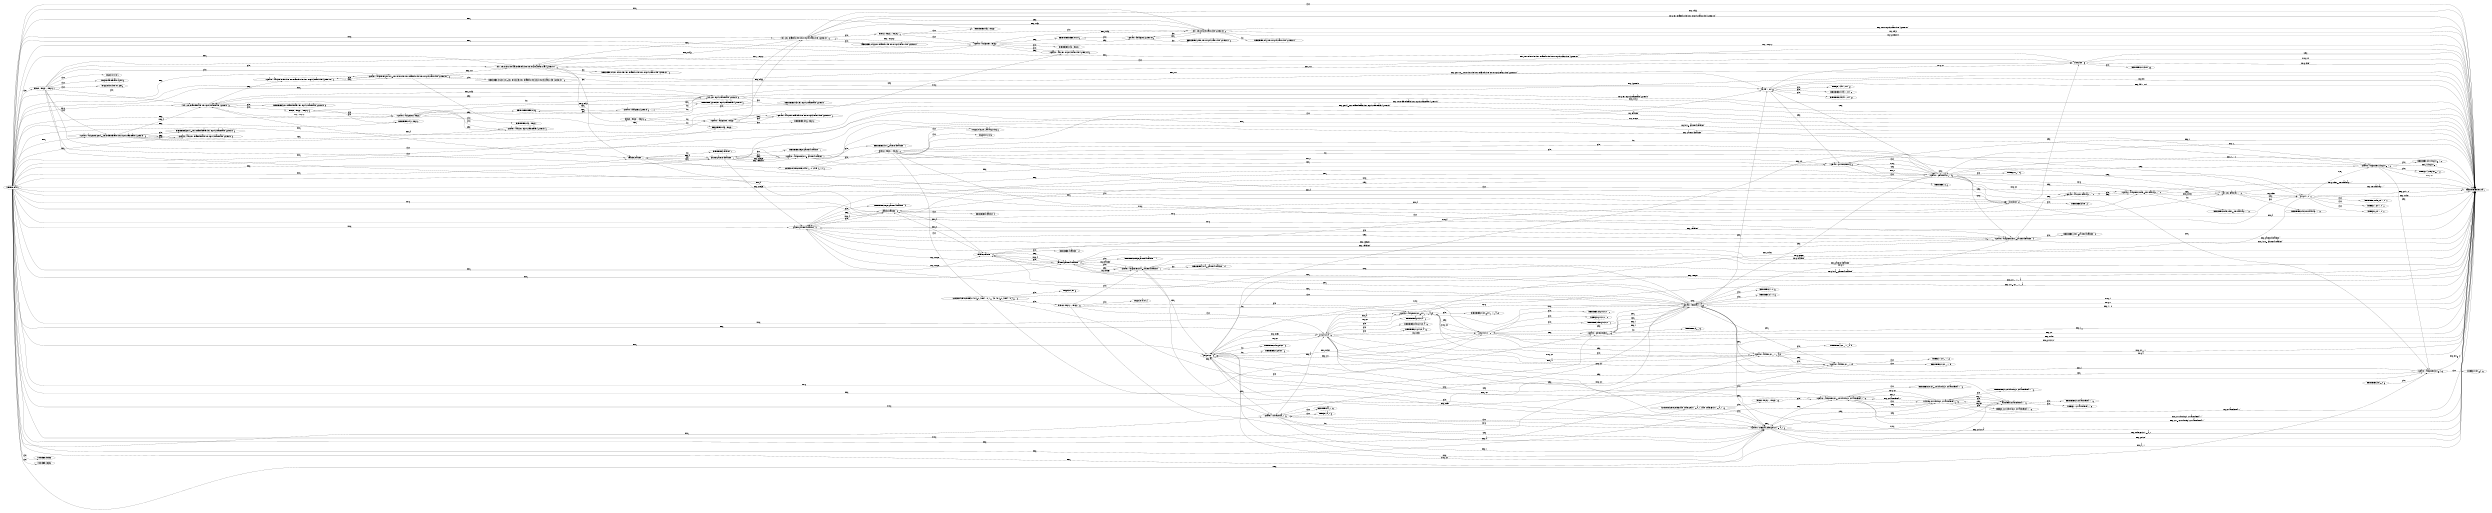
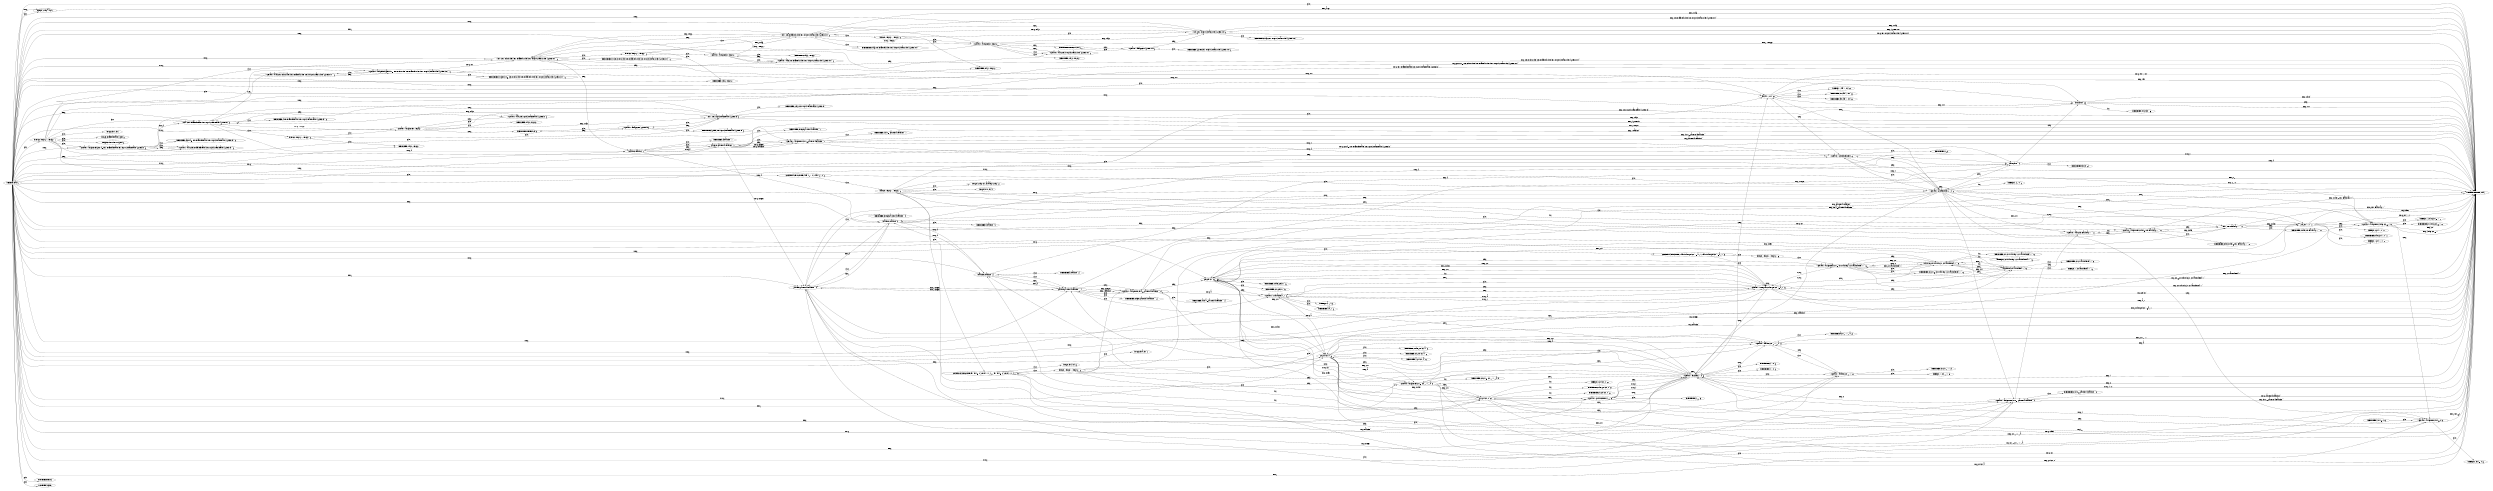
none -> (45, 11)
(1174, 35) -> none
